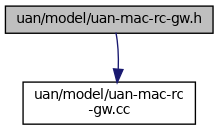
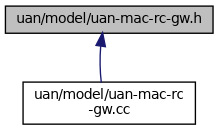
(118, 51) -> (100, 64)
